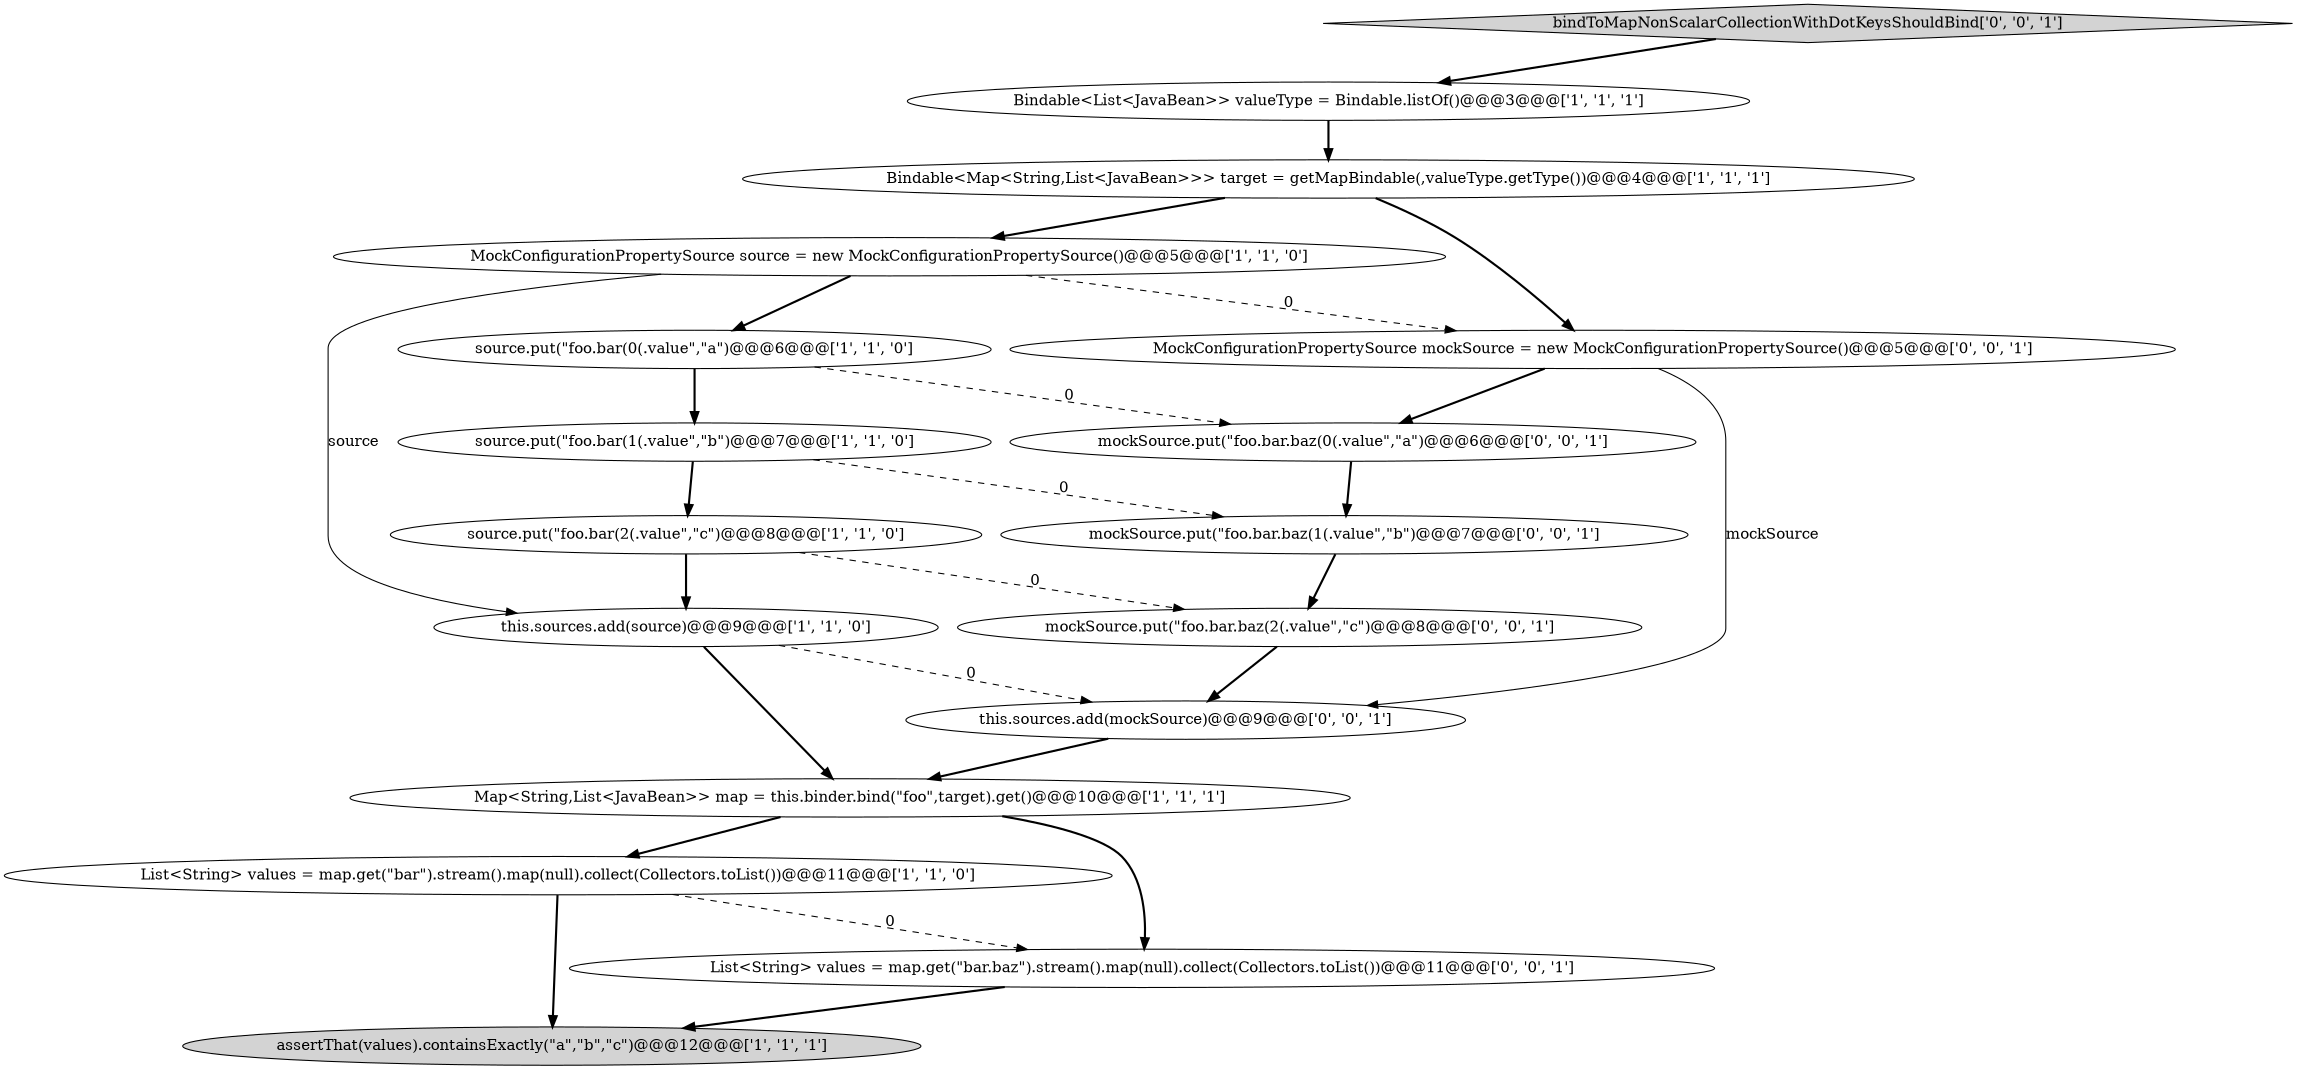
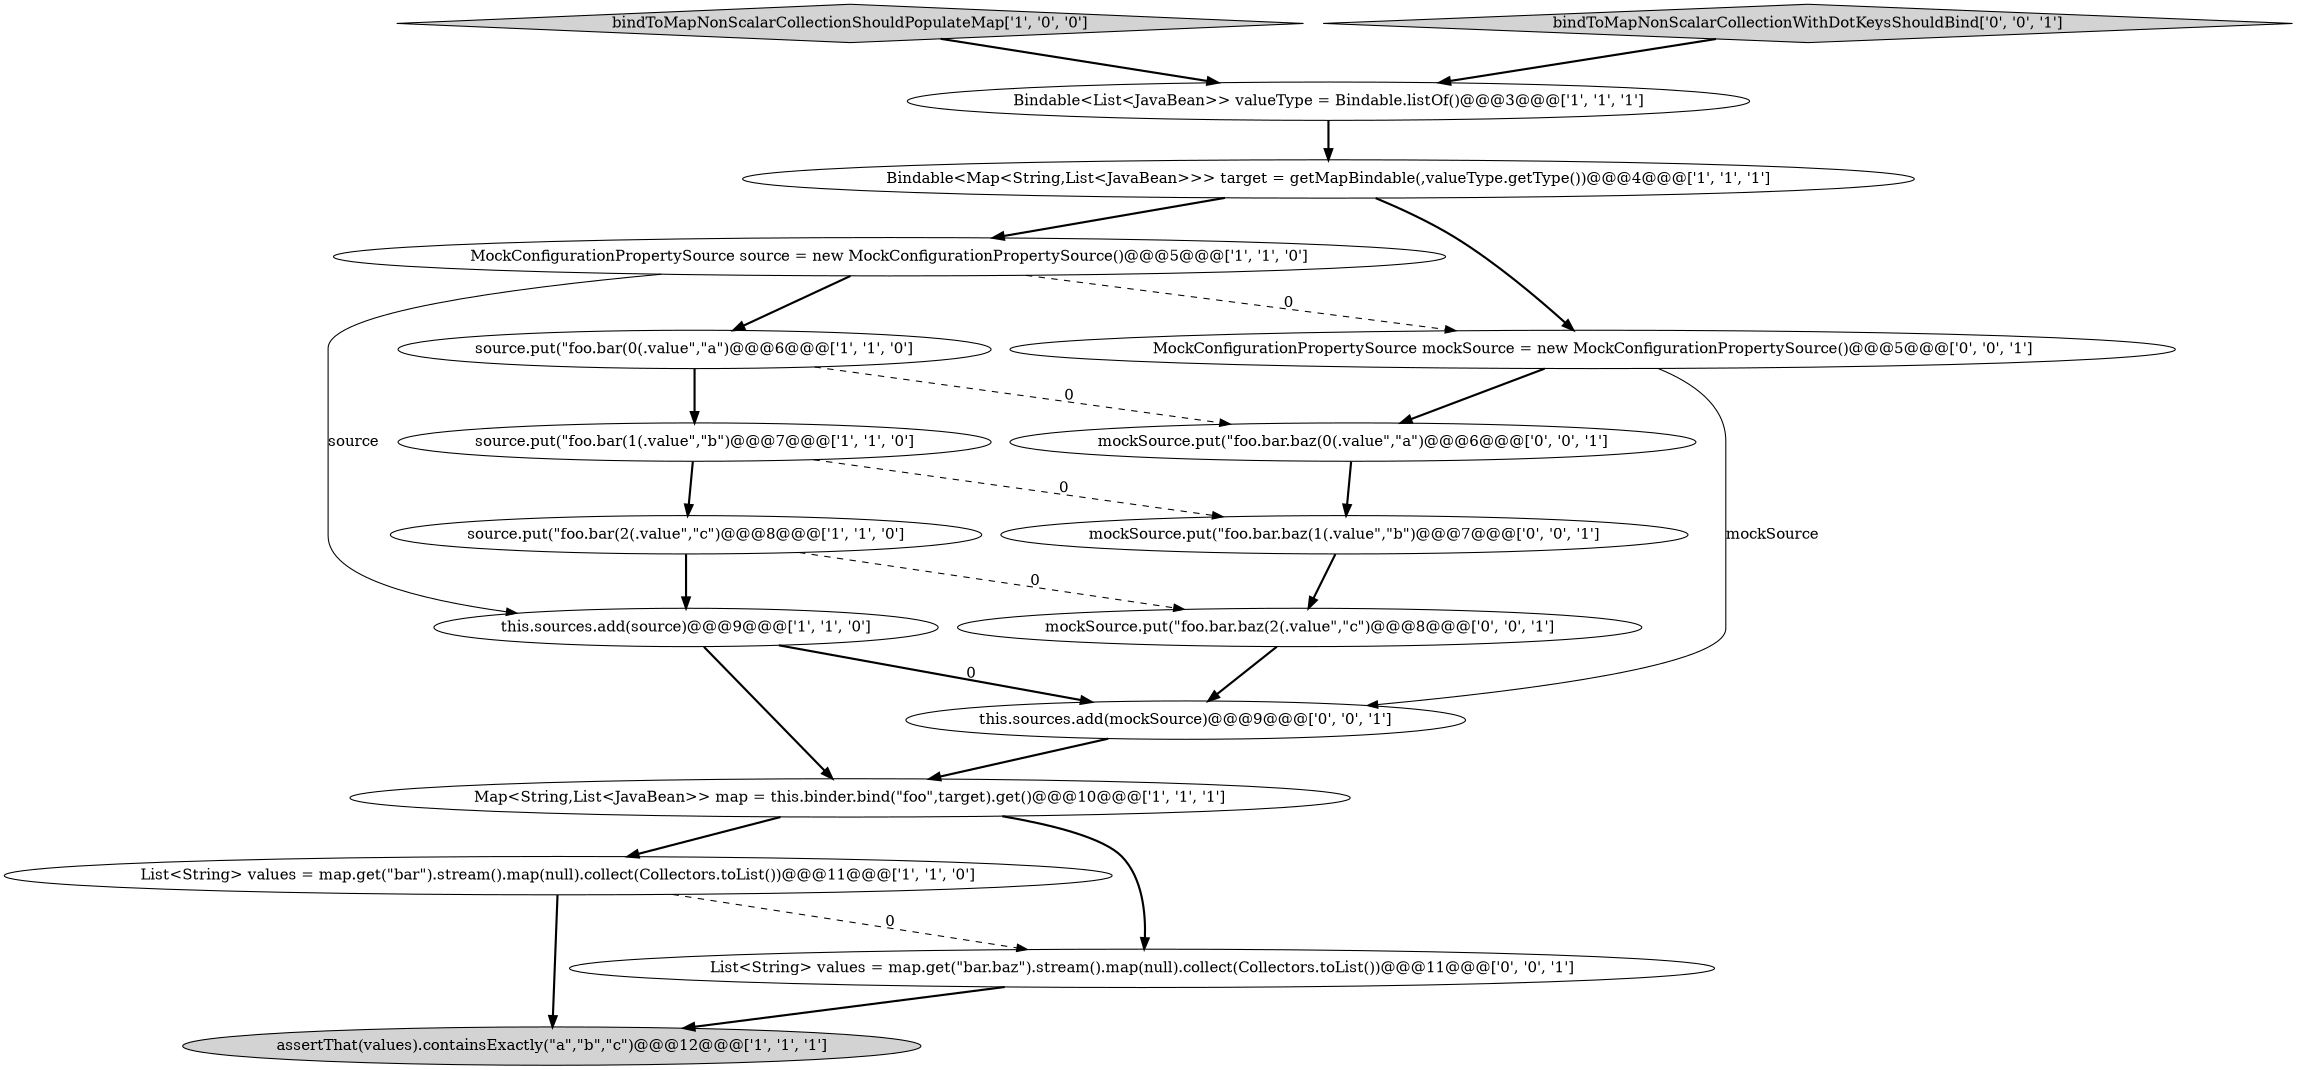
none -> (850, 23)
(930, 673) -> (930, 673)
